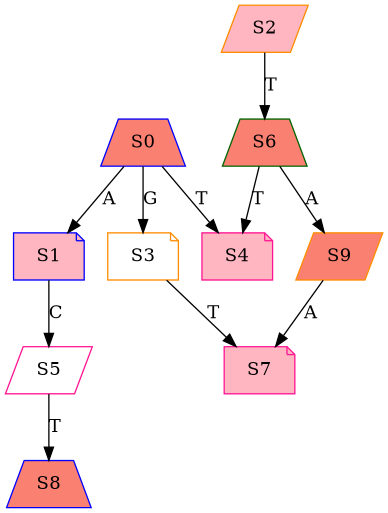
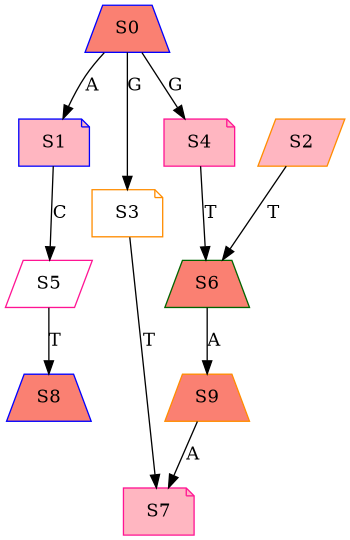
(253, 193) -> (203, 206)
(202, 200) -> (176, 86)
(339, 256) -> (207, 398)
